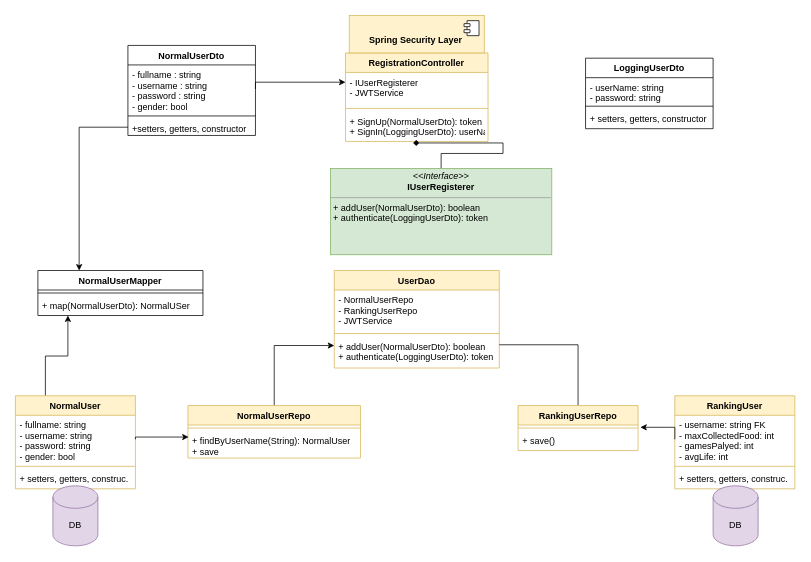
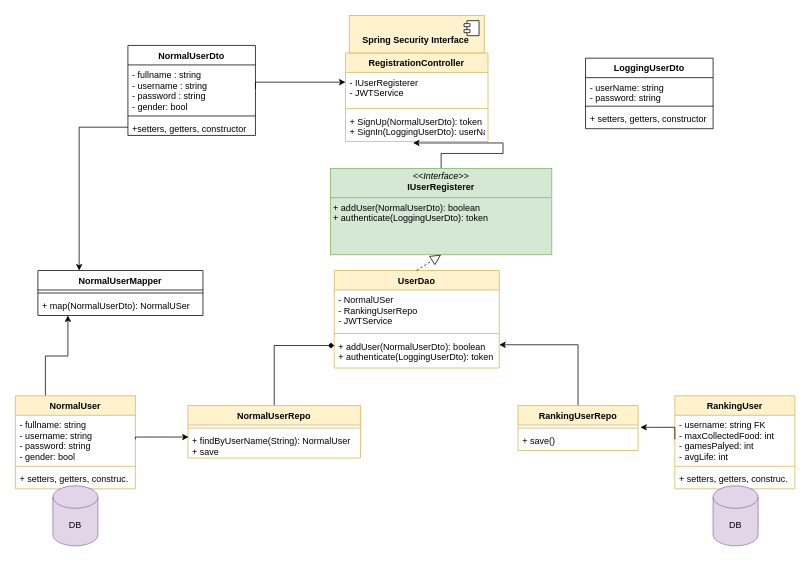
(417, 34) -> (417, 34)
(420, 143) -> (419, 143)
none -> (424, 265)
(376, 300) -> (366, 300)
(327, 345) -> (327, 345)
(504, 345) -> (506, 345)
